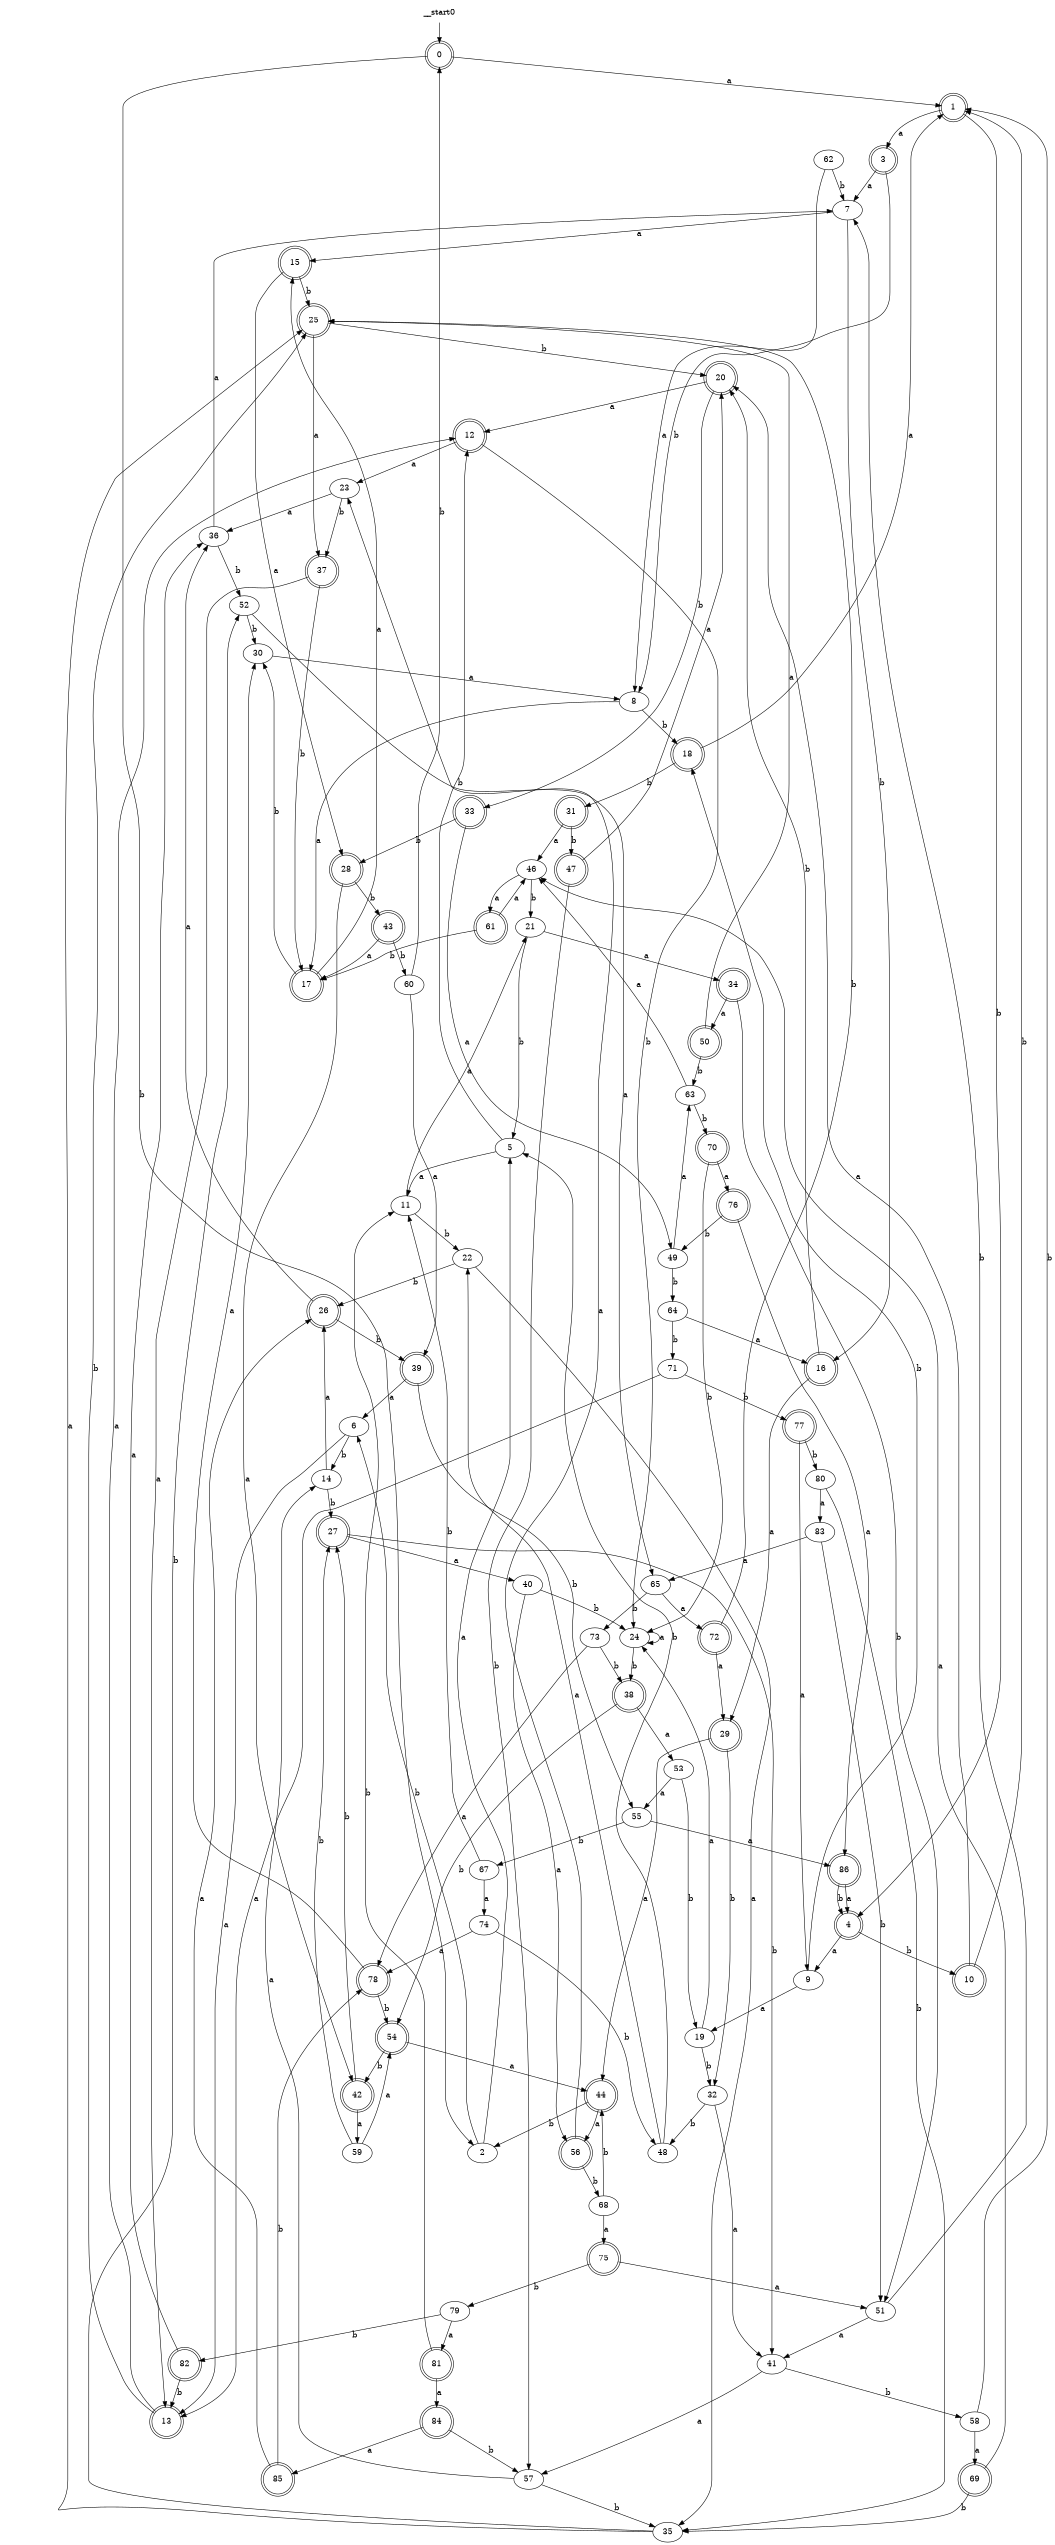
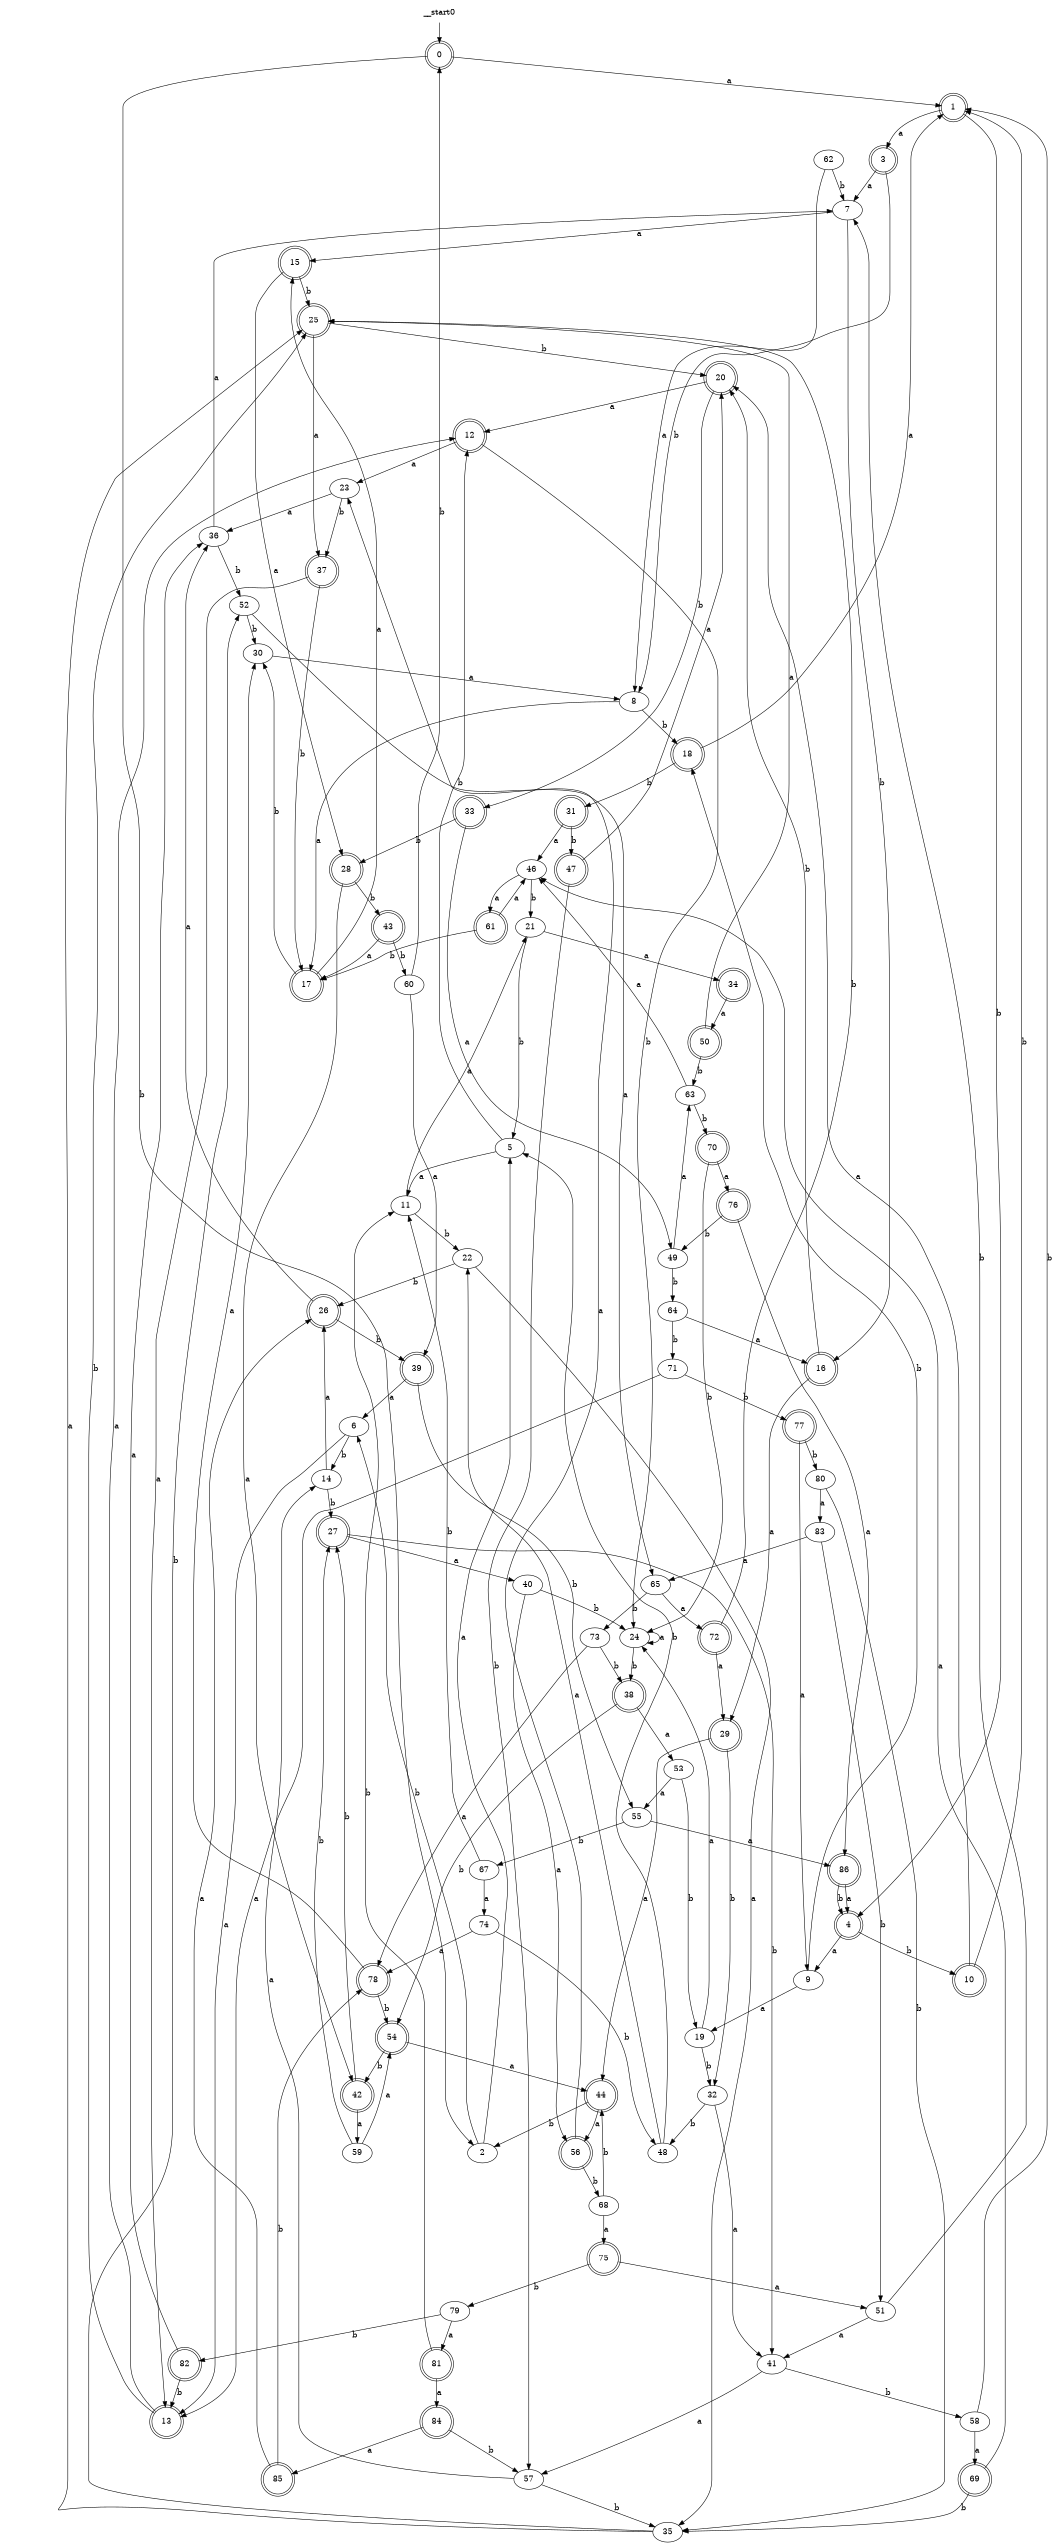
(896, 1637) -> none
